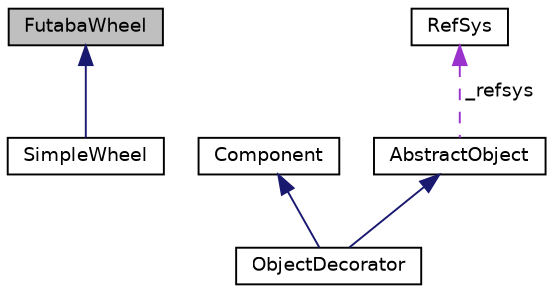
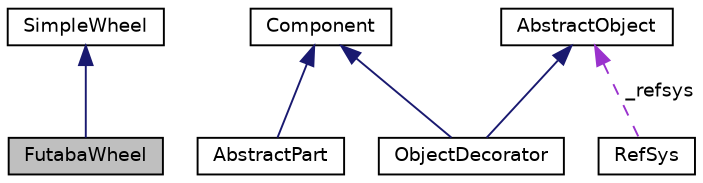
(86, 102) -> (86, 102)
(460, 102) -> (621, 100)
none -> (271, 156)
